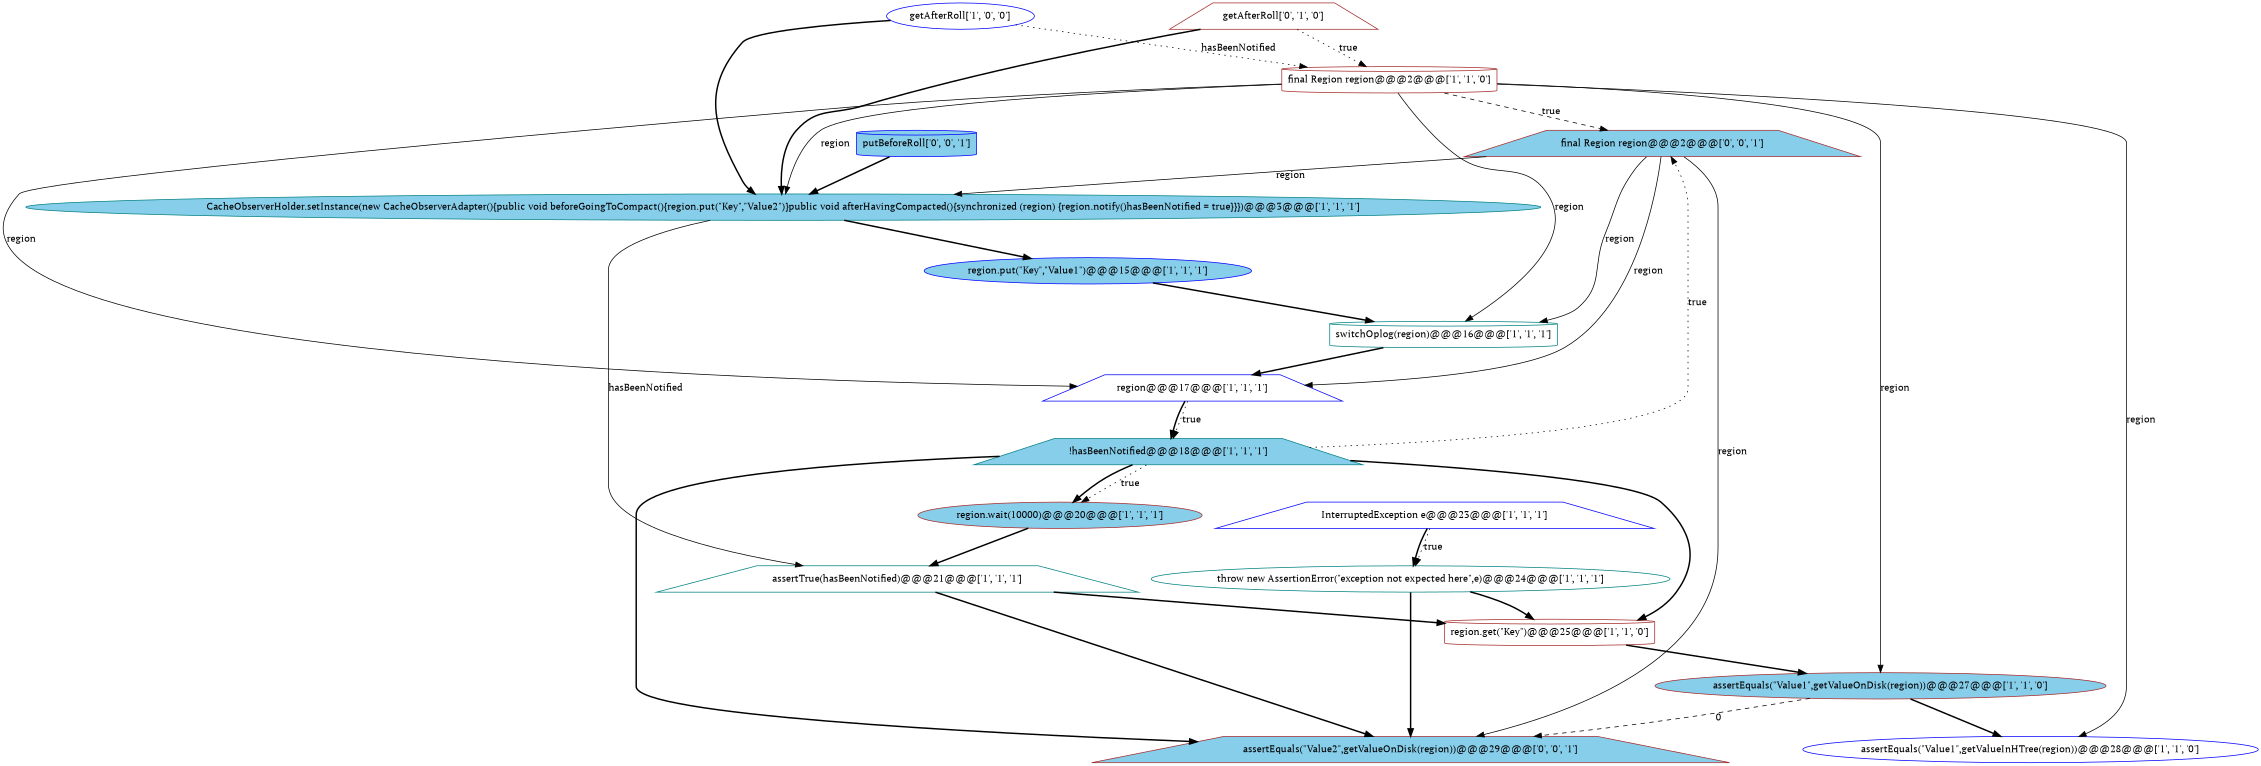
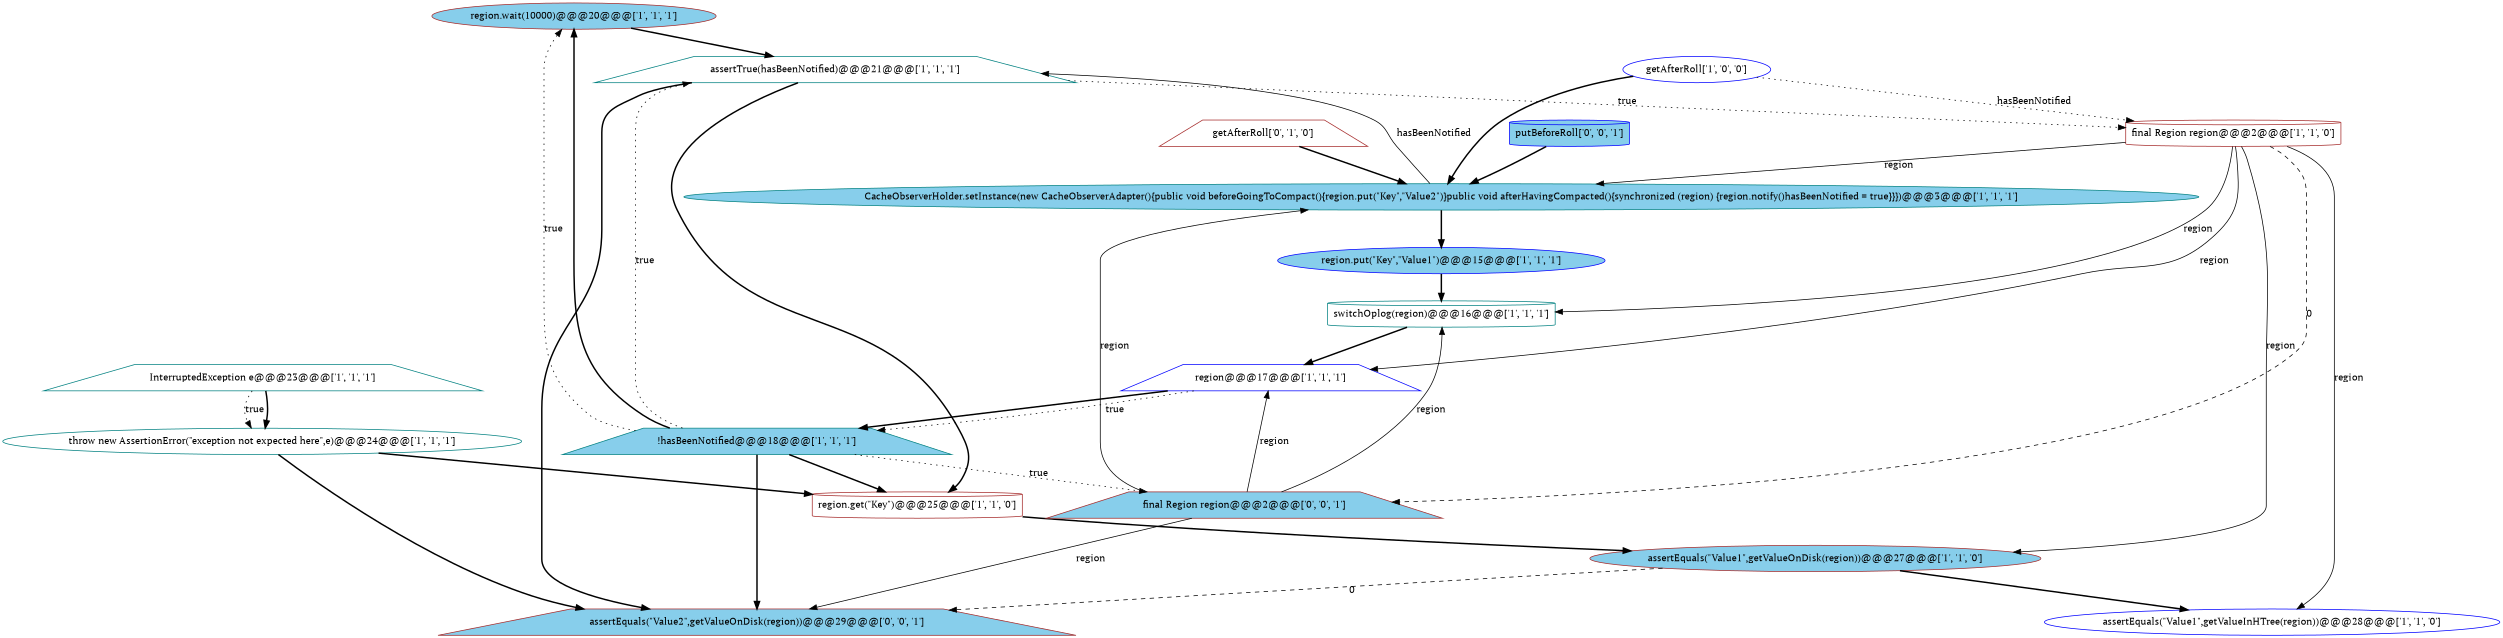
(1328, 46) -> (1593, 104)
(1551, 112) -> (2309, 314)
none -> (635, 255)
(1435, 515) -> (263, 378)
